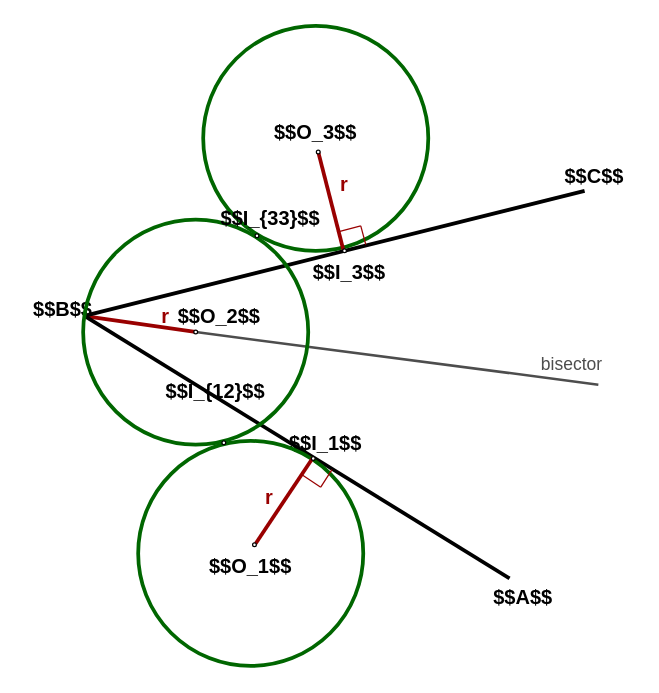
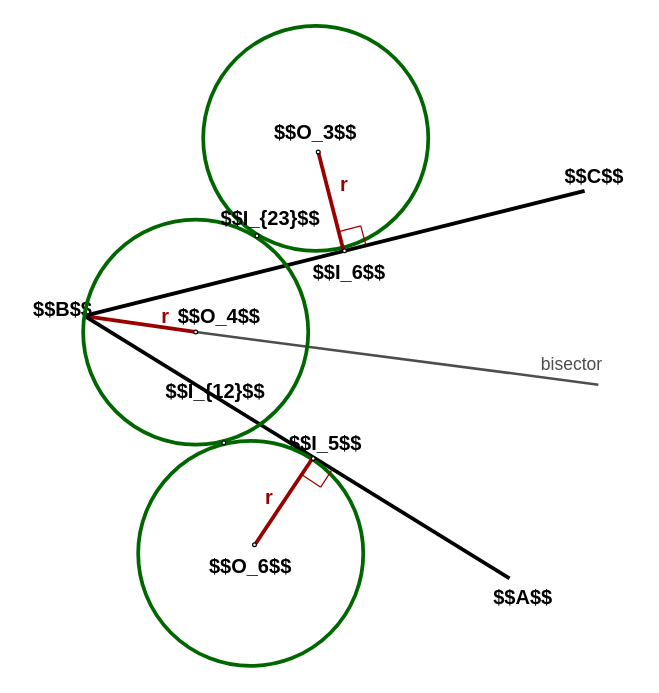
(271, 218) -> (271, 218)
(349, 272) -> (349, 272)
(219, 316) -> (219, 316)
(326, 443) -> (326, 443)
(251, 566) -> (251, 566)
